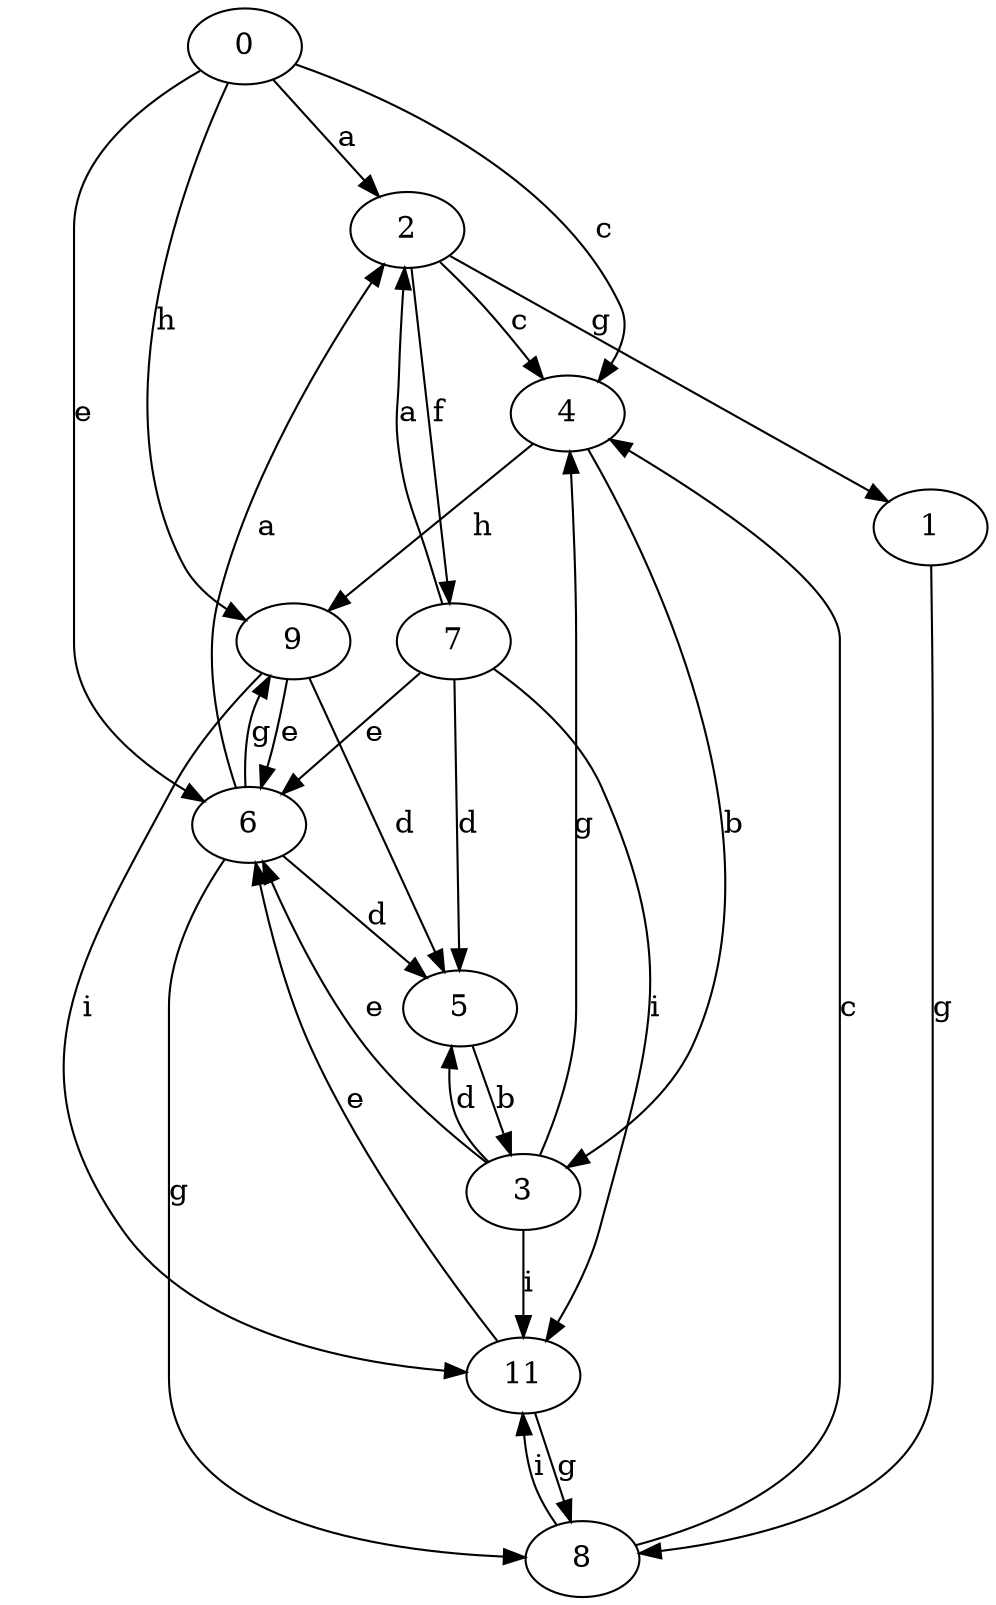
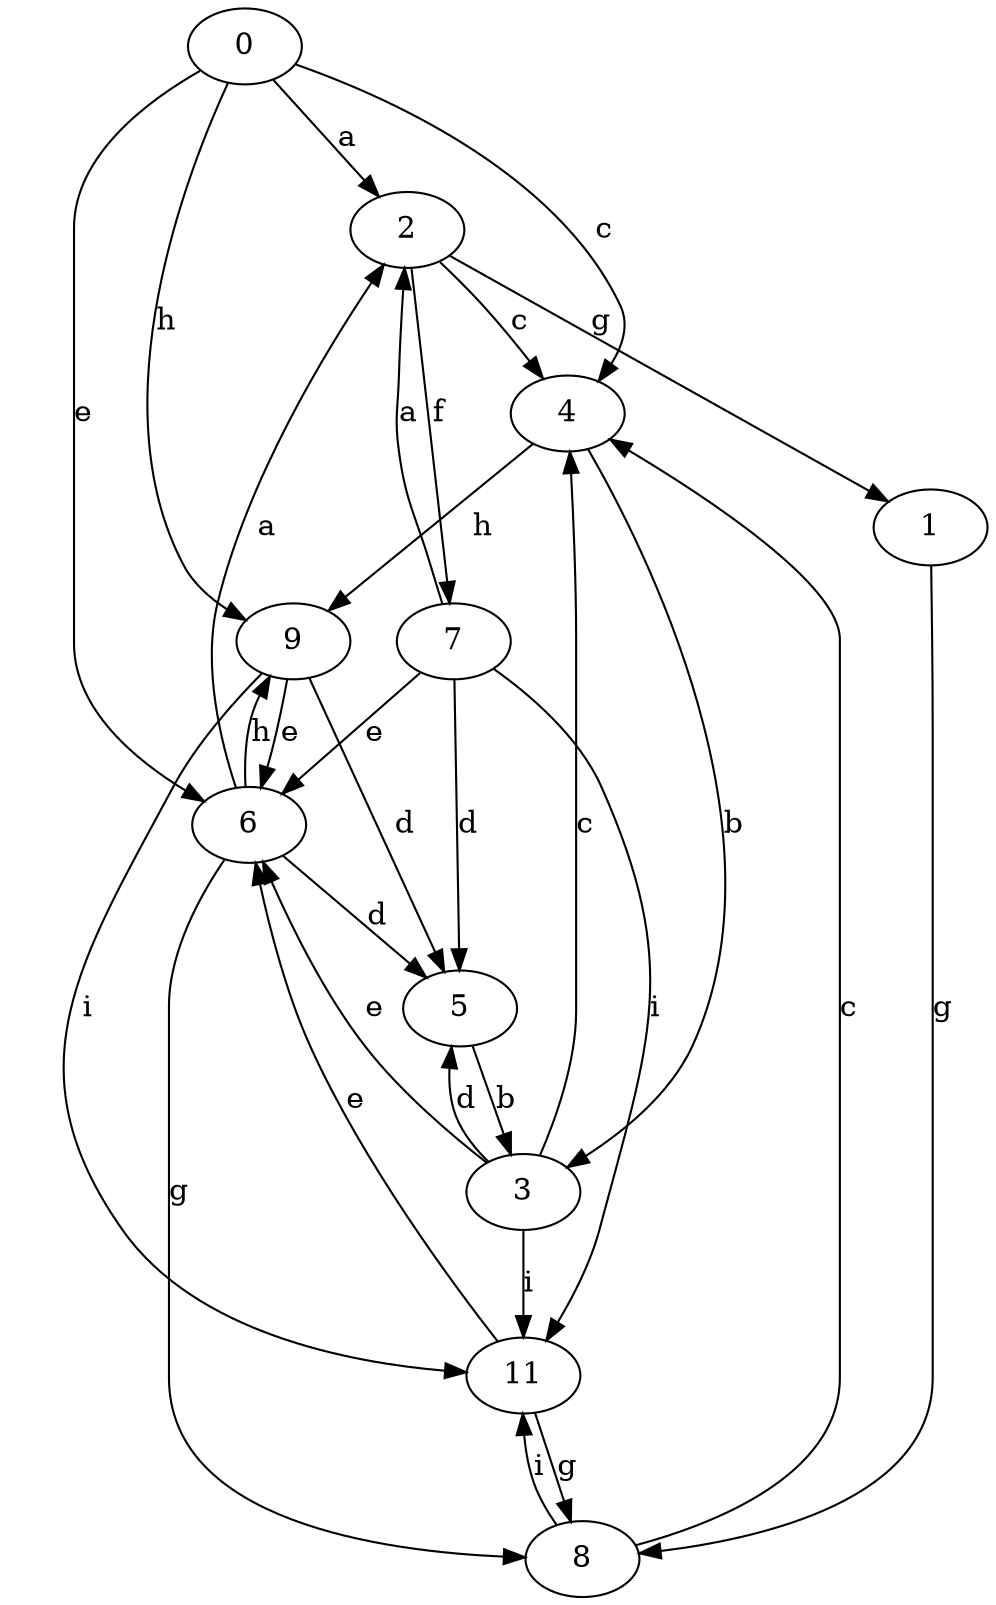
(262, 733) -> (262, 733)
(585, 825) -> (585, 825)
